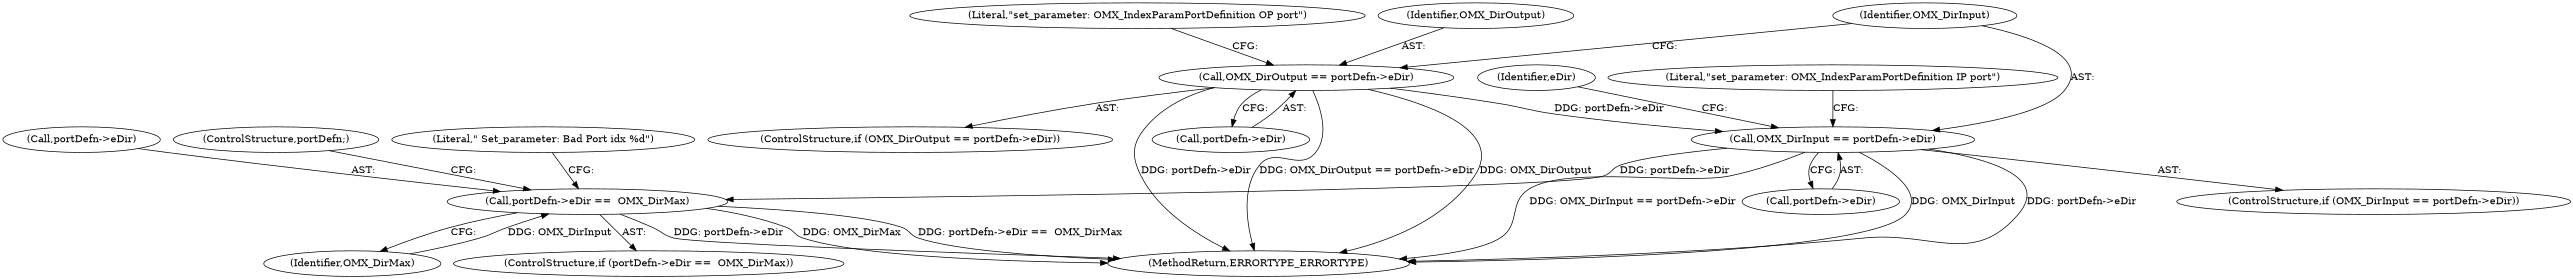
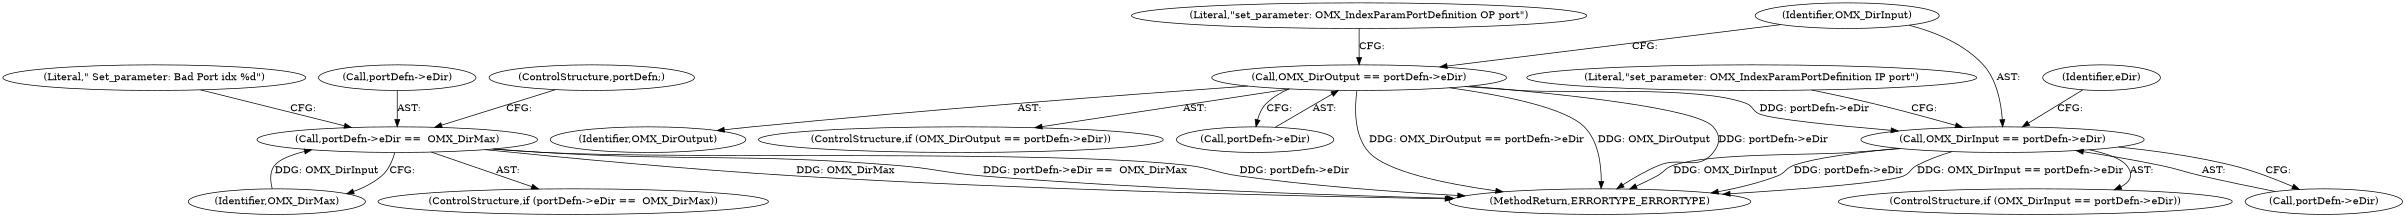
(1395, 45) -> (986, 106)
(1233, 192) -> none
